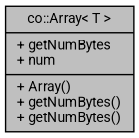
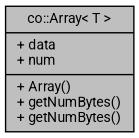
(64, 45) -> (36, 45)
